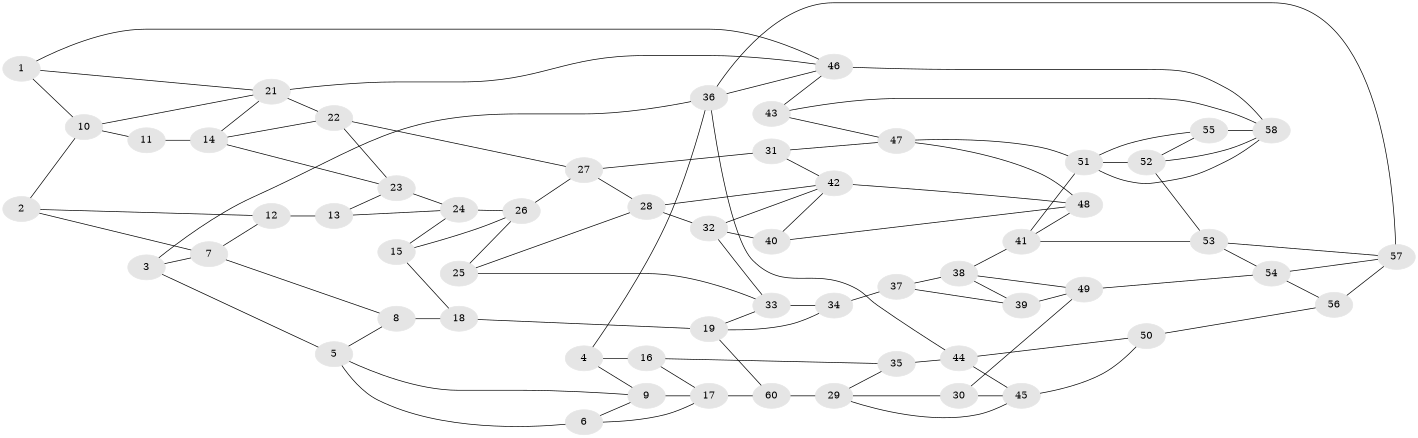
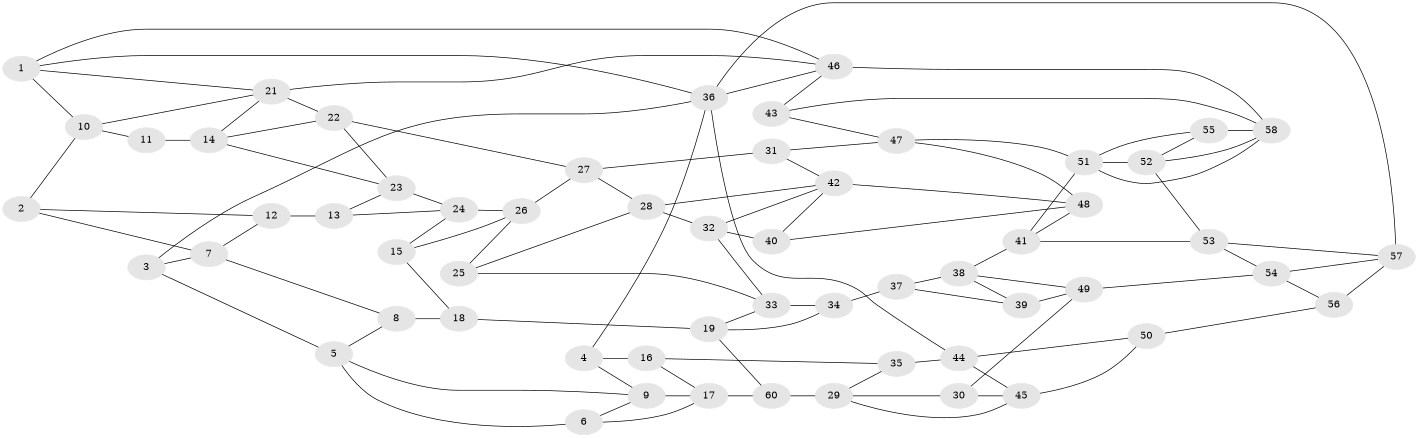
none -> (367, 56)
